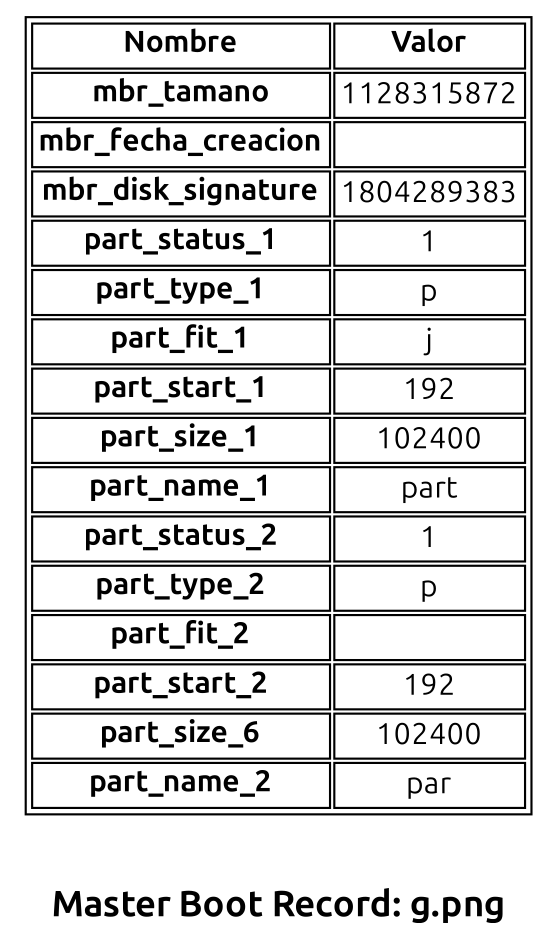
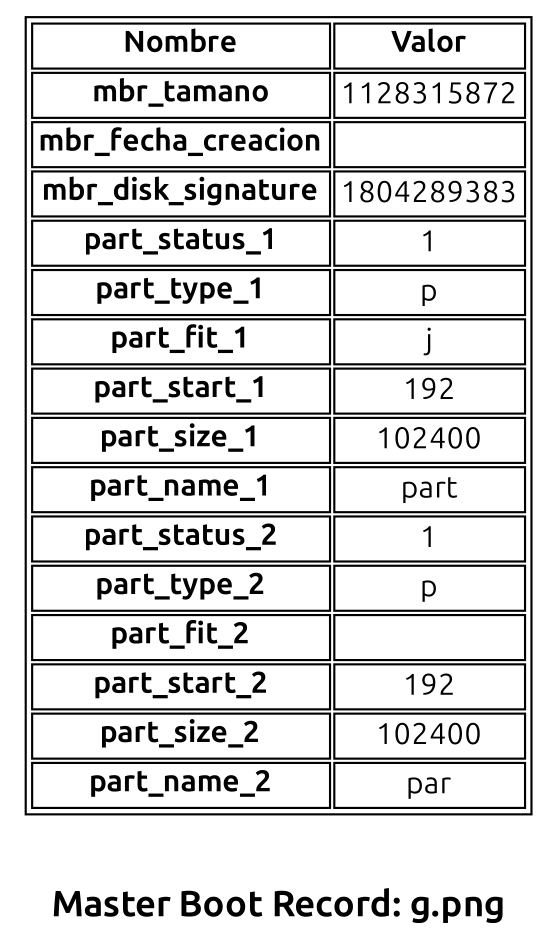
(181, 733) -> (181, 733)
